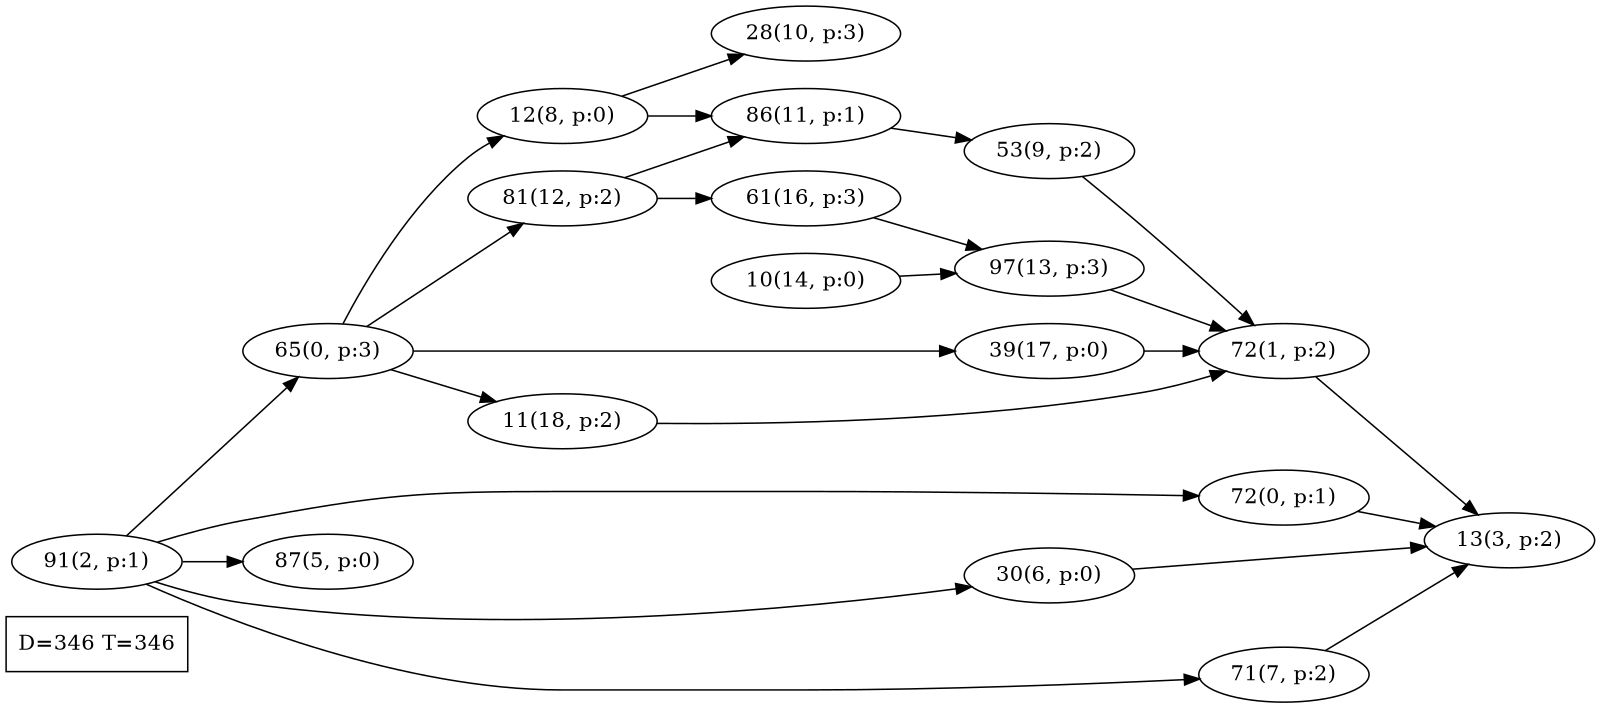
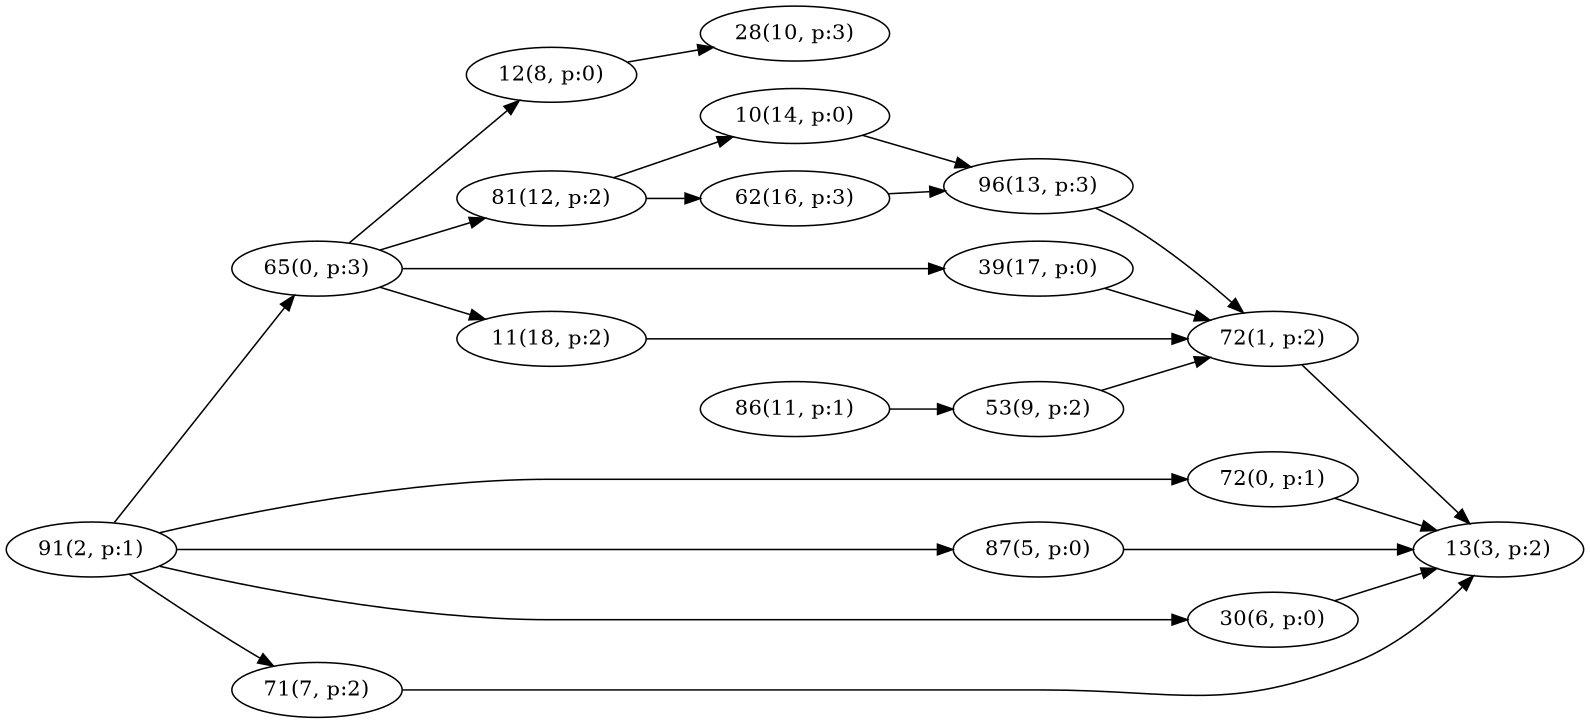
(672, 116) -> none
(677, 160) -> (666, 160)
(806, 198) -> (795, 198)
(1049, 269) -> (1038, 186)
none -> (1261, 550)
(97, 644) -> none
